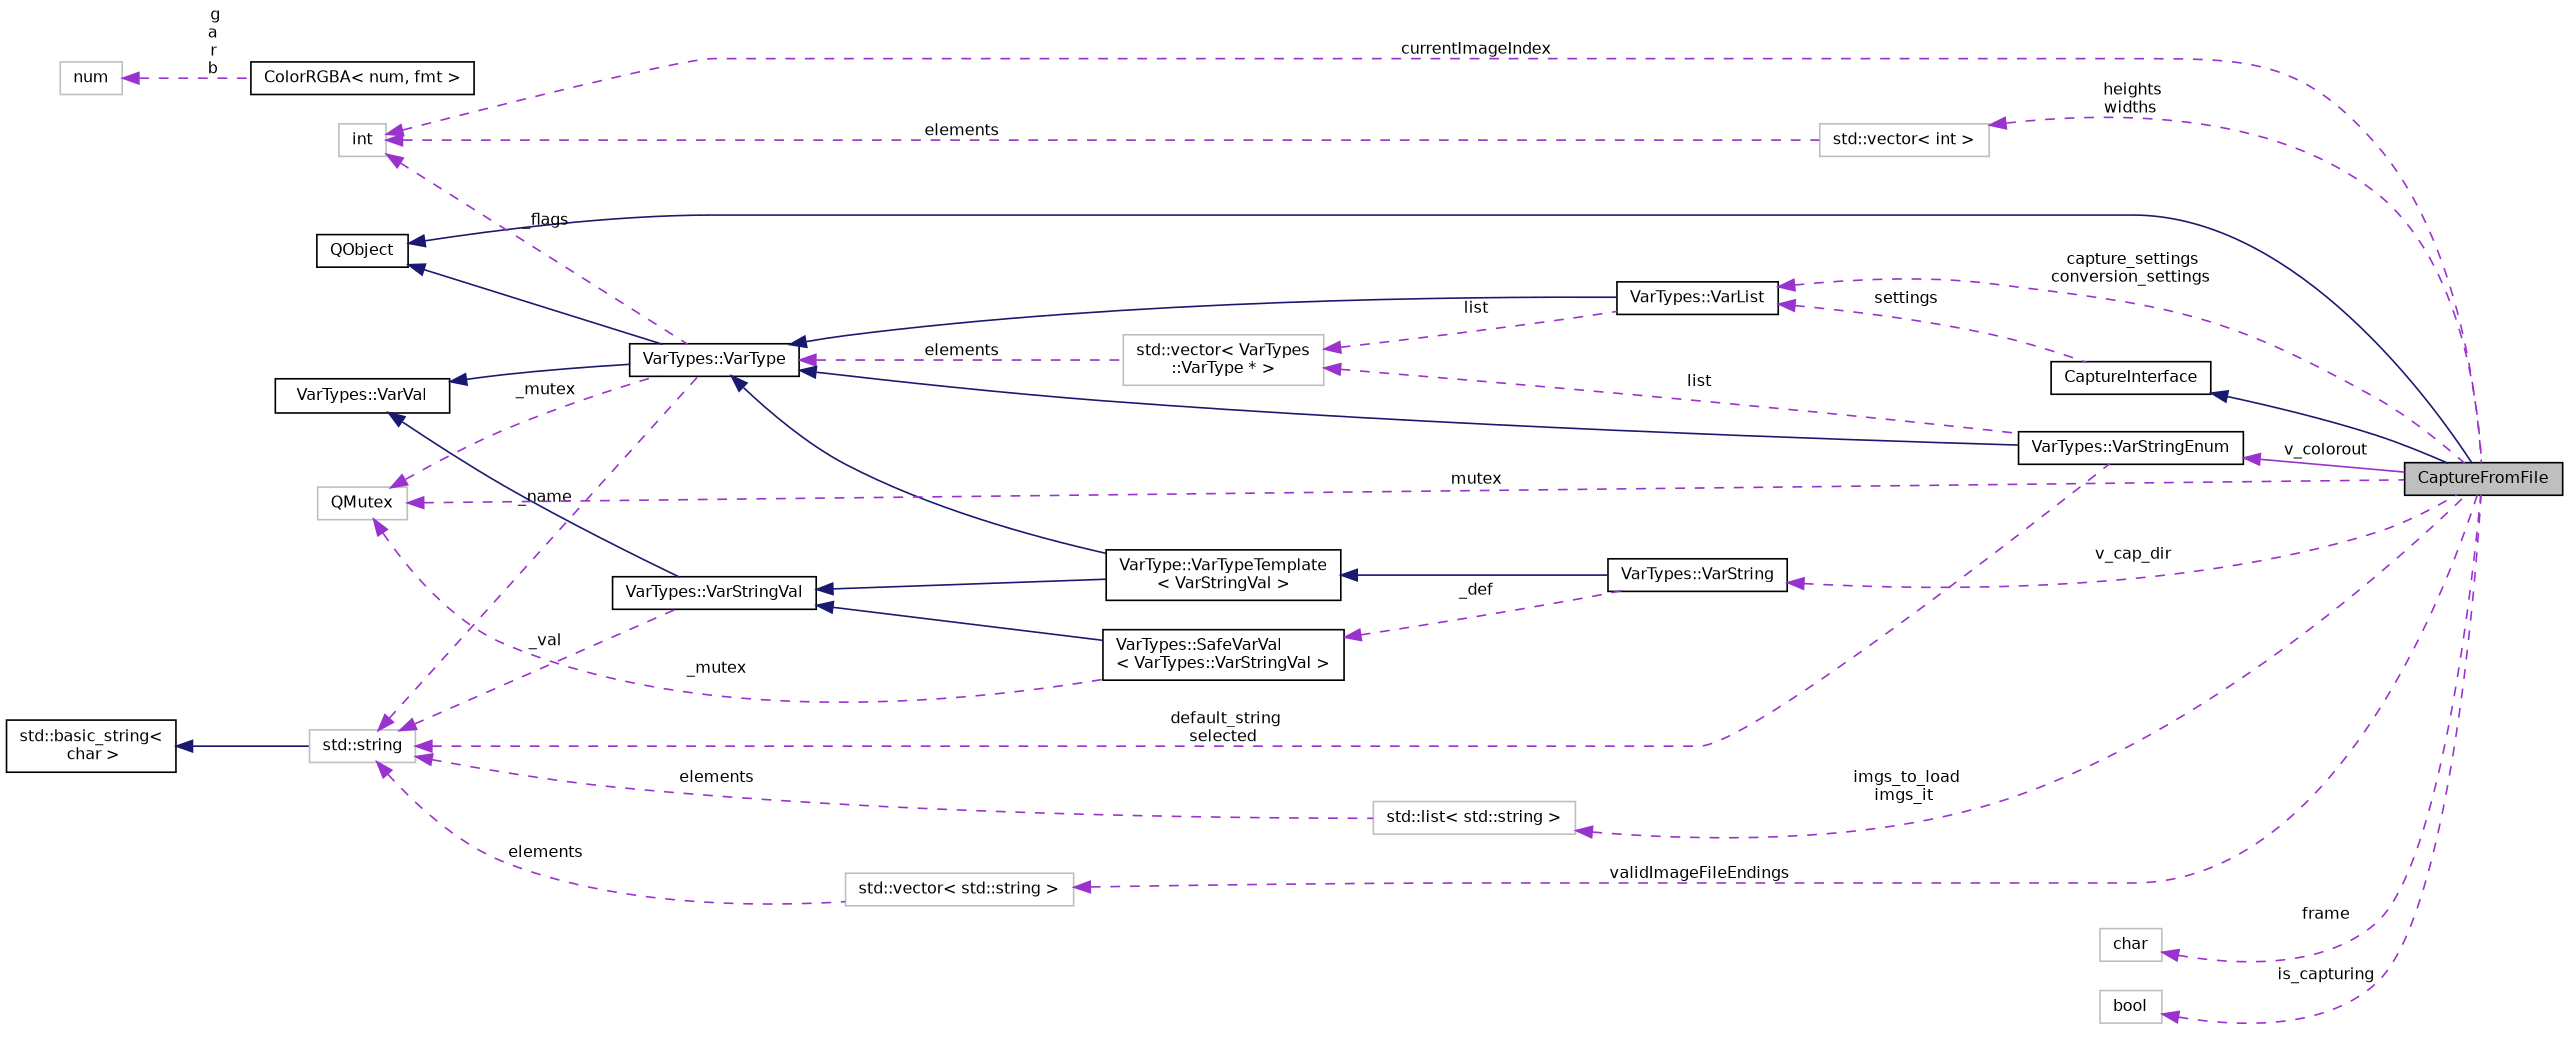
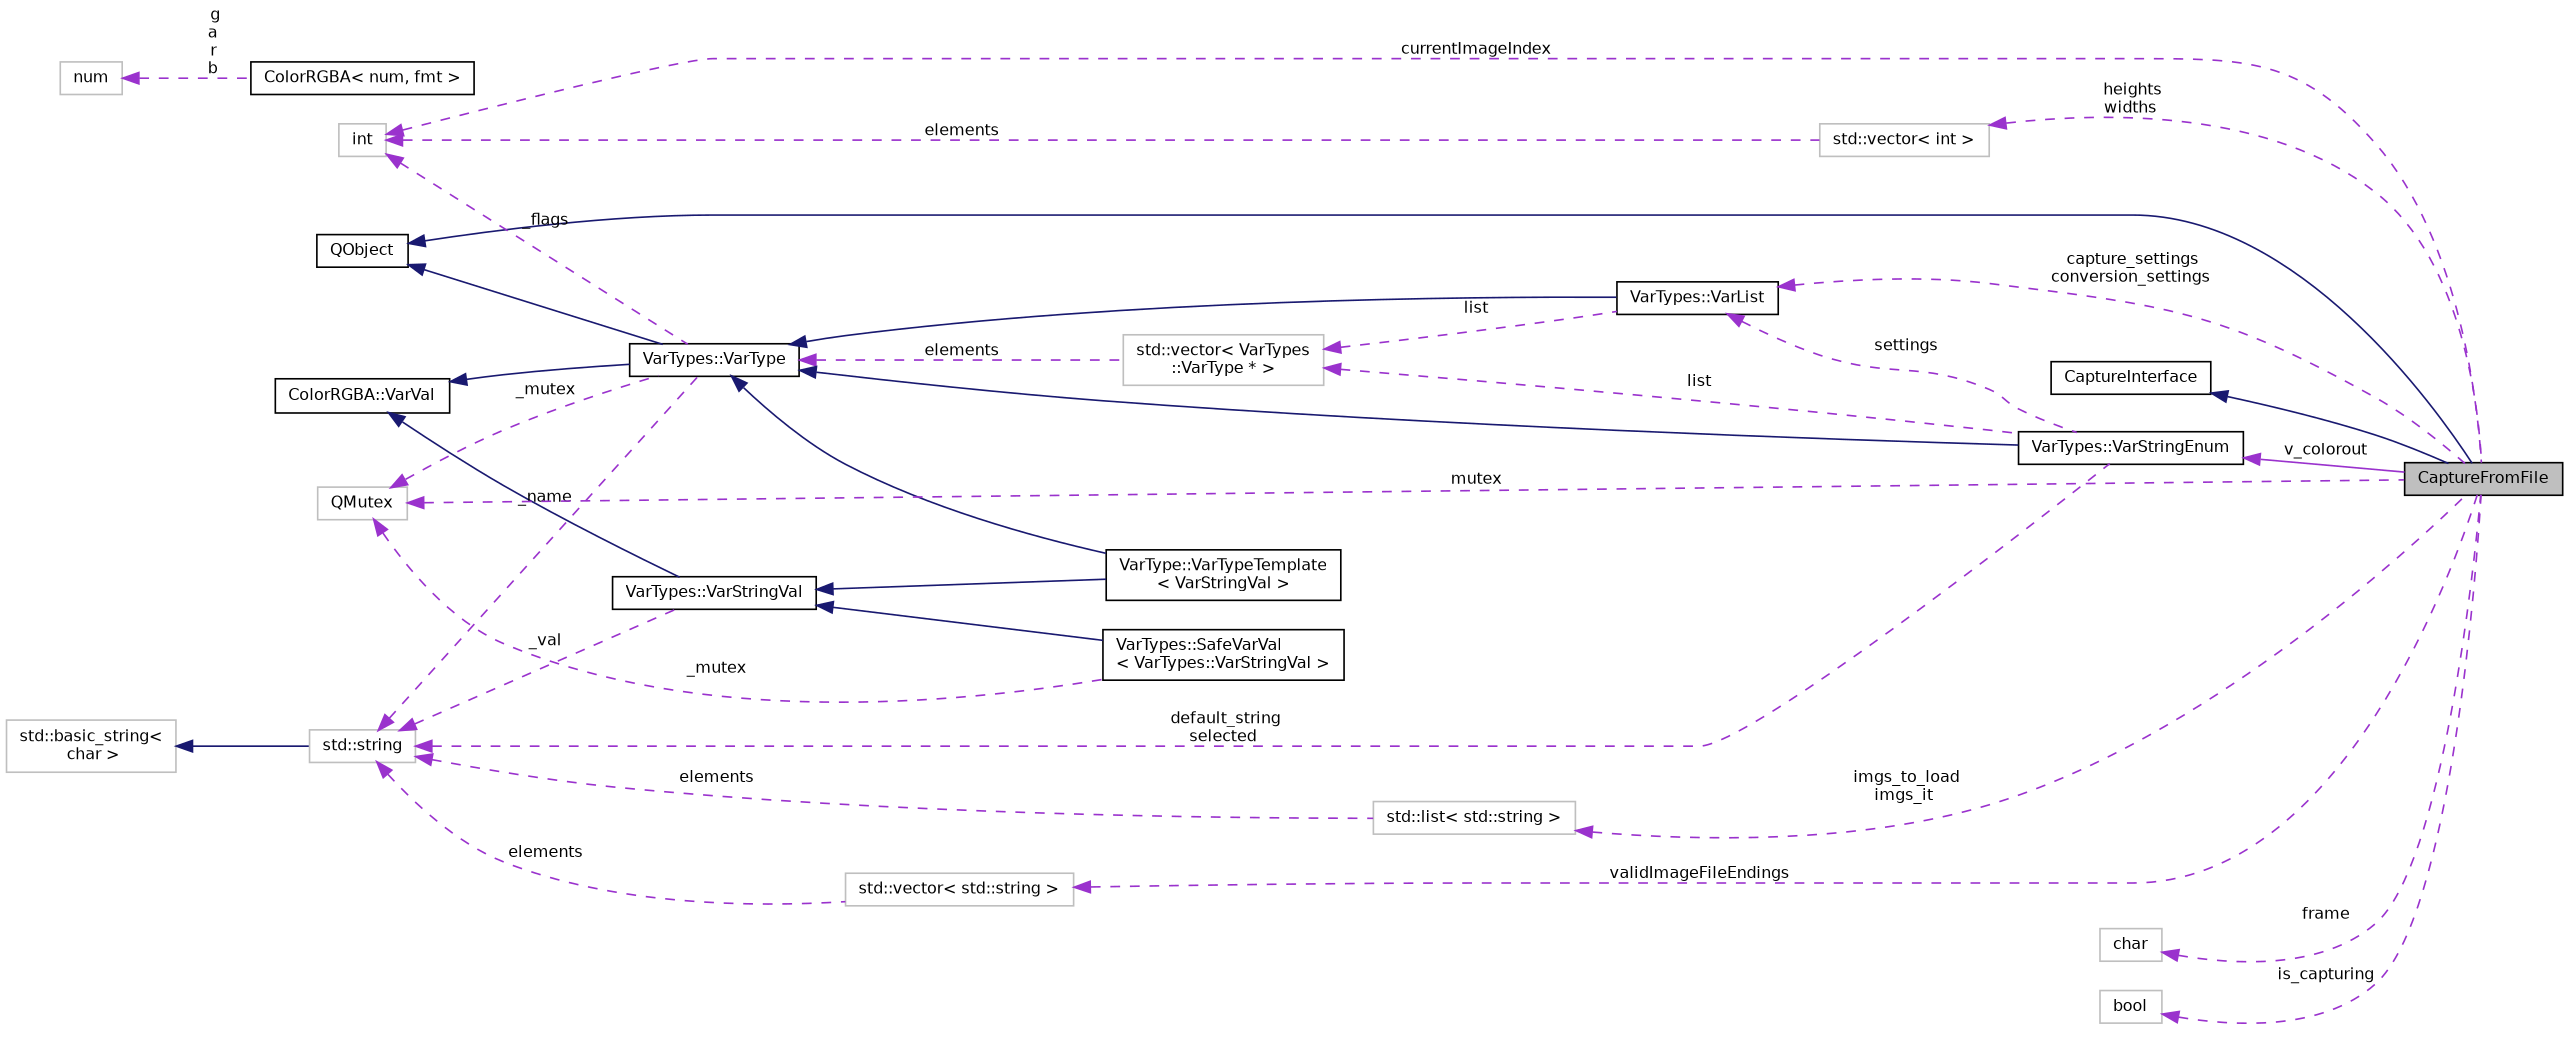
(1943, 325) -> (1912, 371)
(362, 396) -> (362, 396)
(1698, 575) -> none
(91, 746) -> (91, 746)
